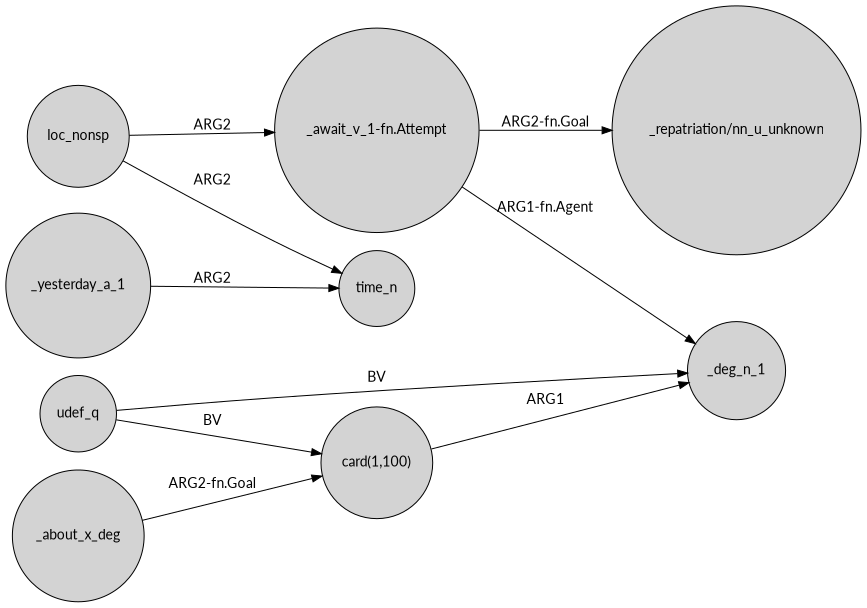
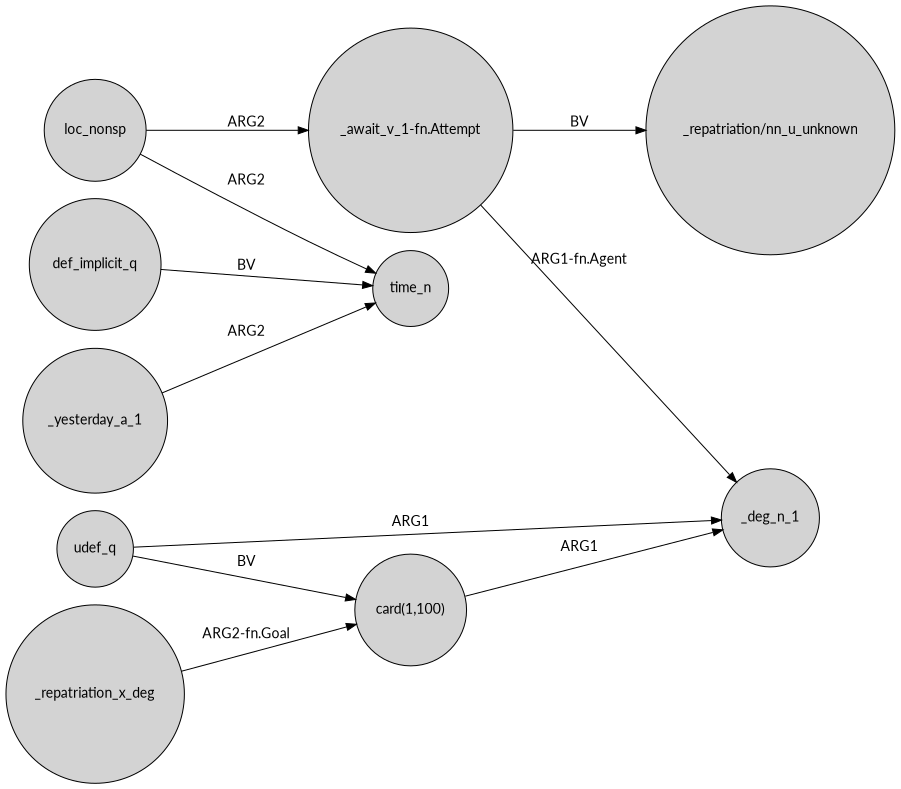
(546, 123) -> (579, 123)
none -> (95, 265)
(377, 378) -> (411, 522)
(78, 536) -> (95, 694)
